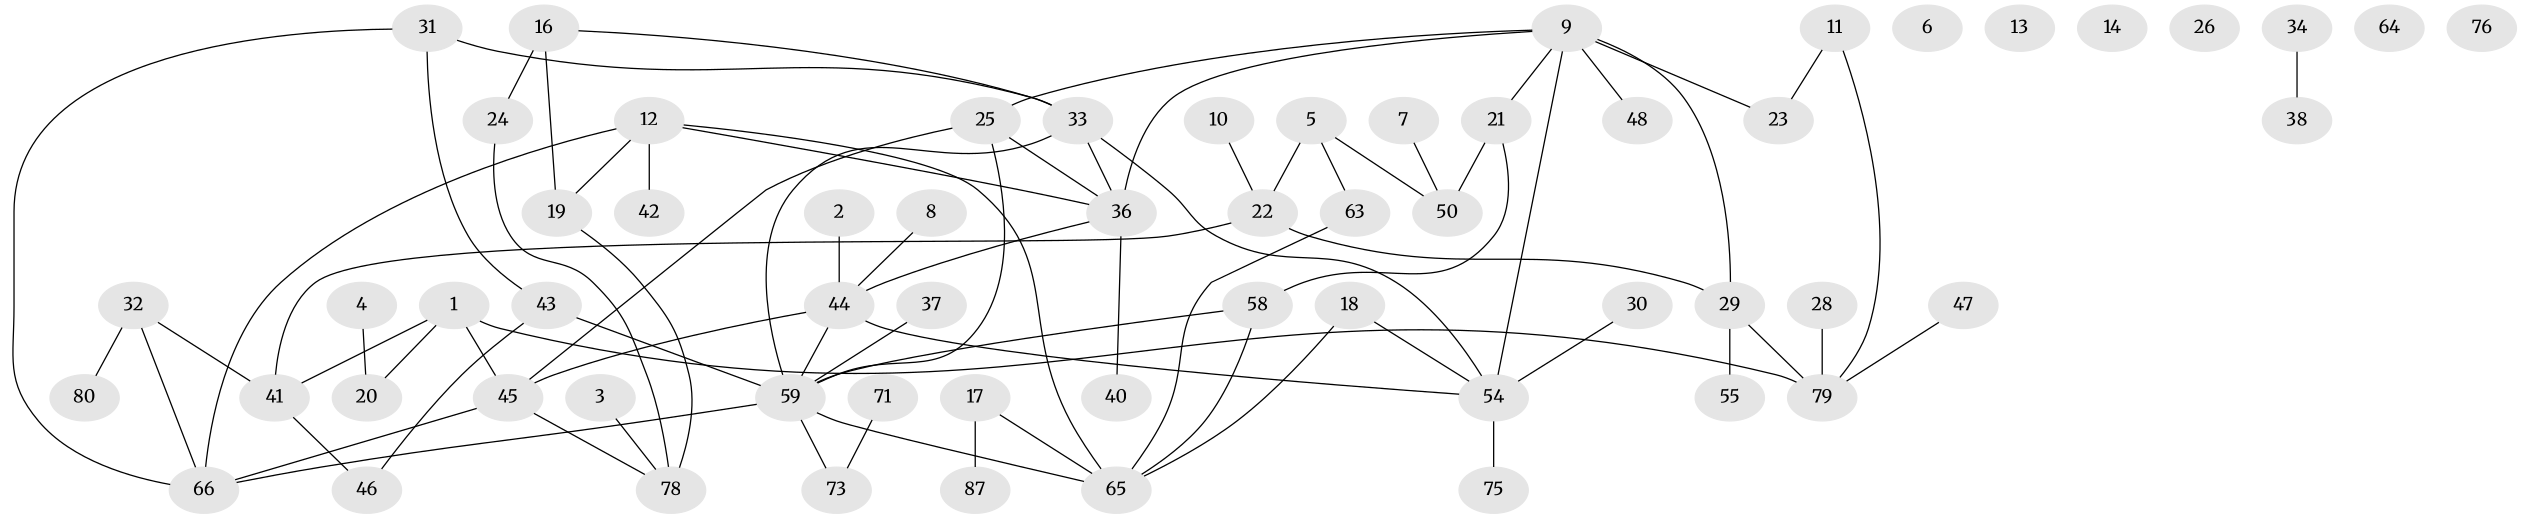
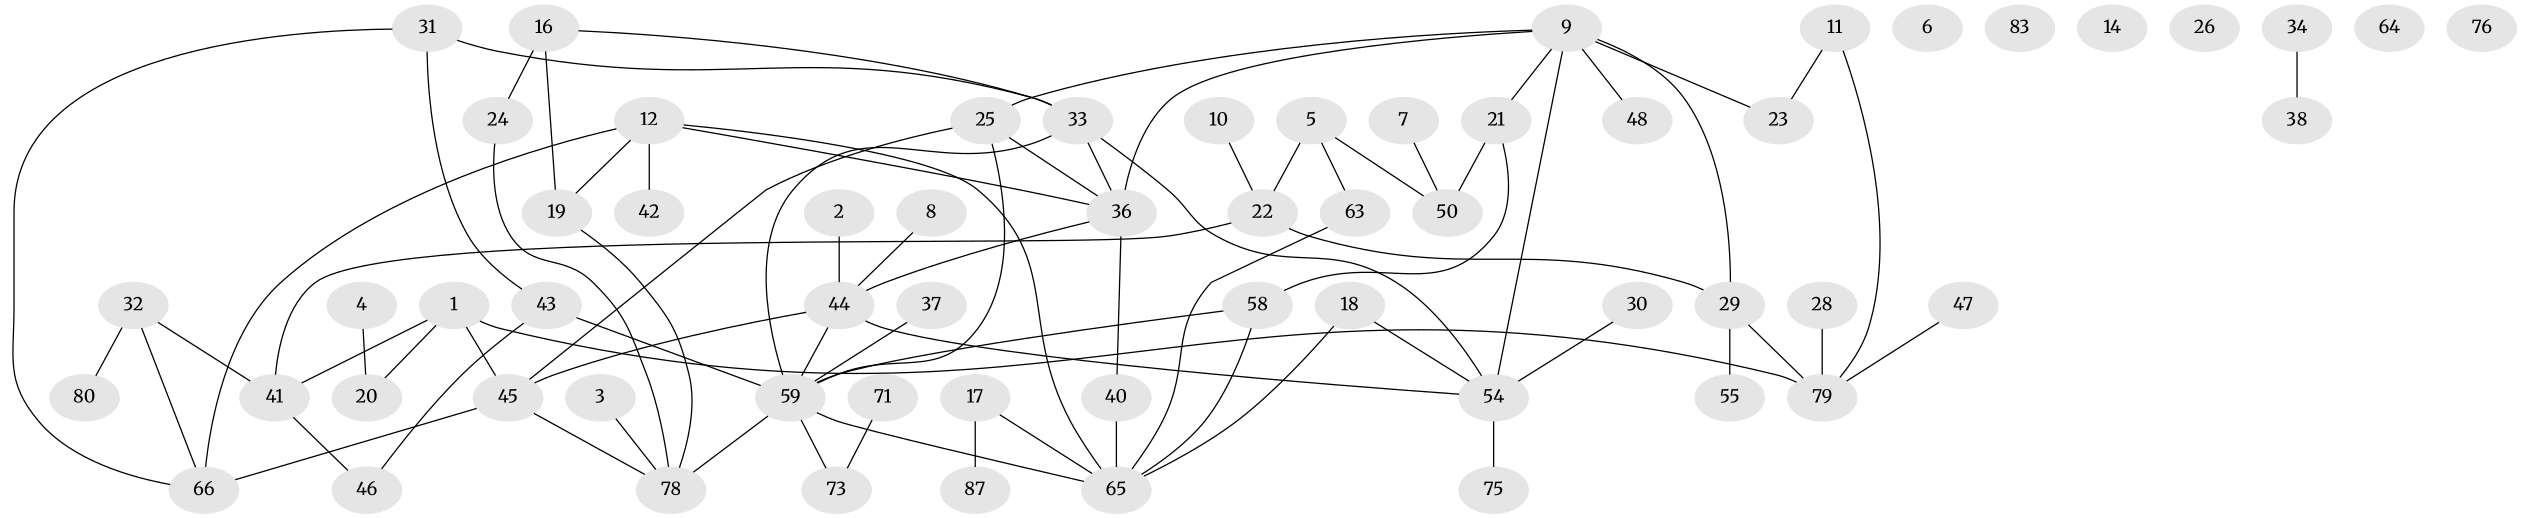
(2020, 28) -> (2020, 28)
(496, 441) -> (731, 444)
none -> (1116, 444)
